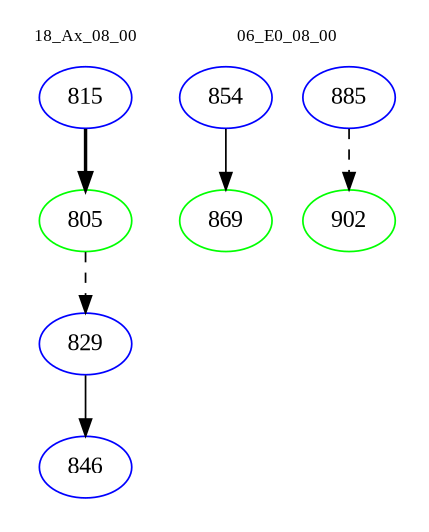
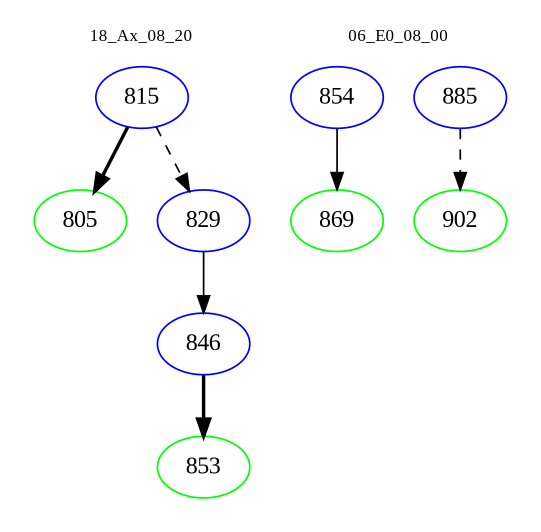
(86, 37) -> (142, 37)
(86, 274) -> (169, 151)
none -> (204, 467)
